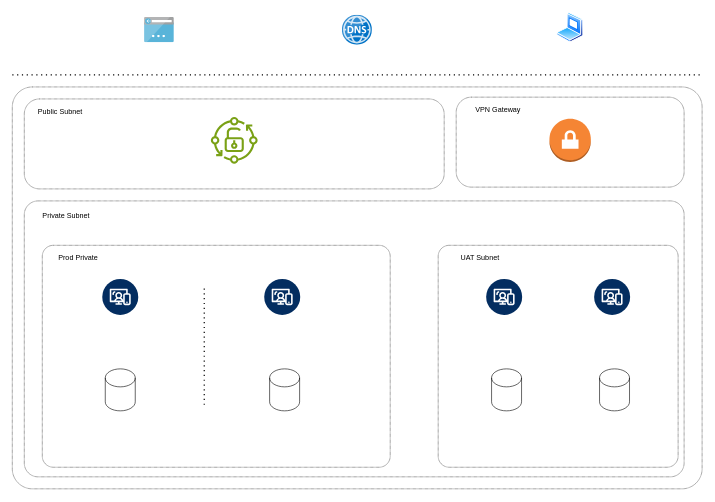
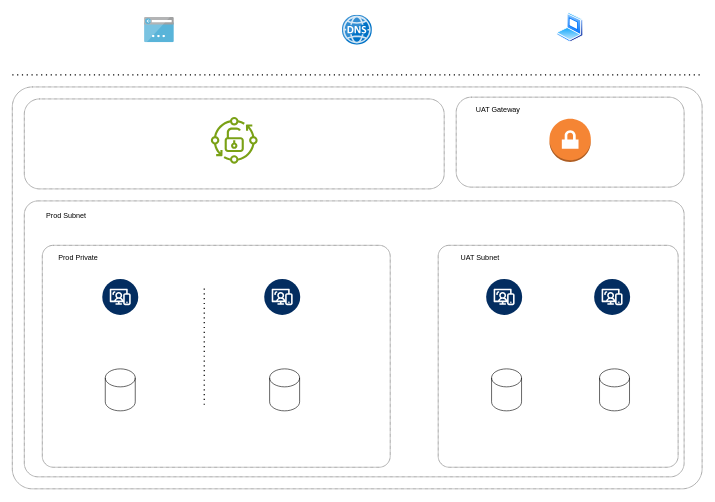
(498, 110) -> (498, 110)
(60, 111) -> none
(66, 216) -> (66, 216)
